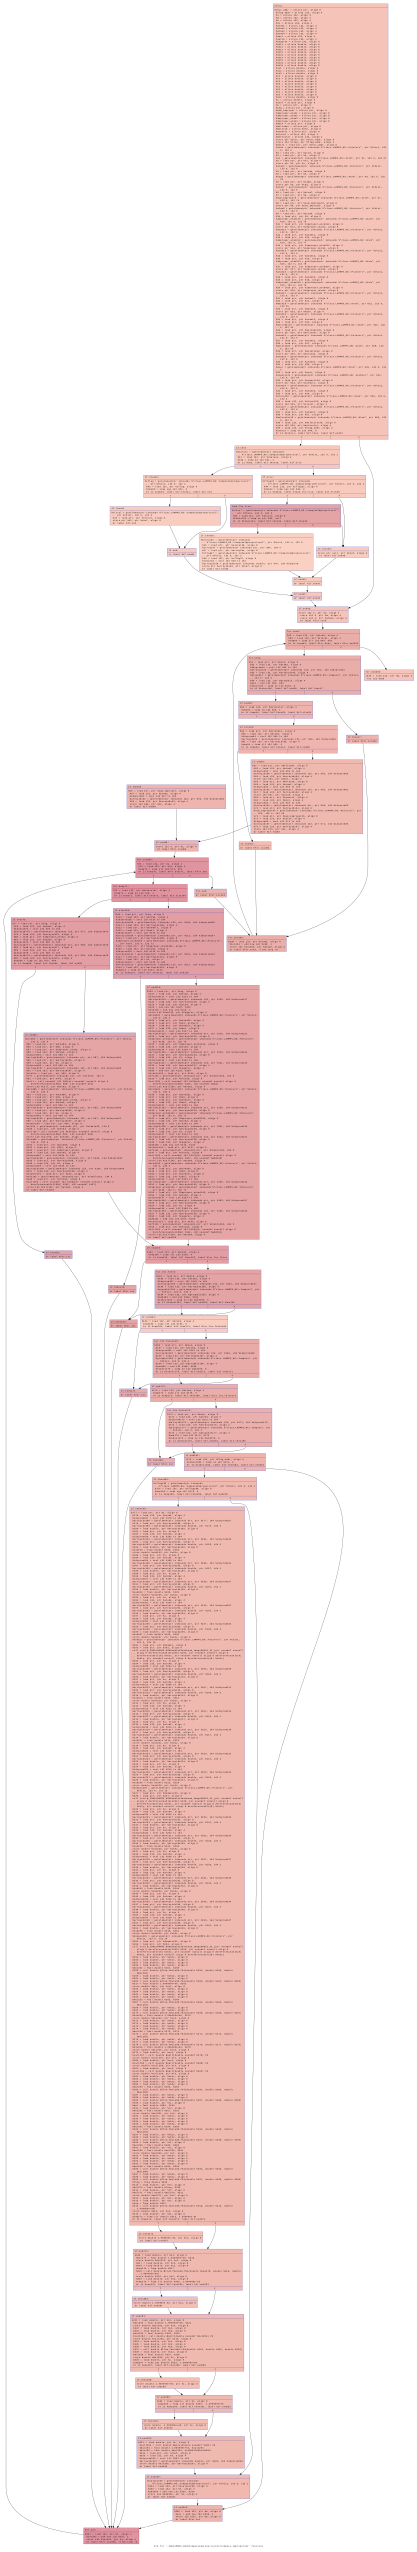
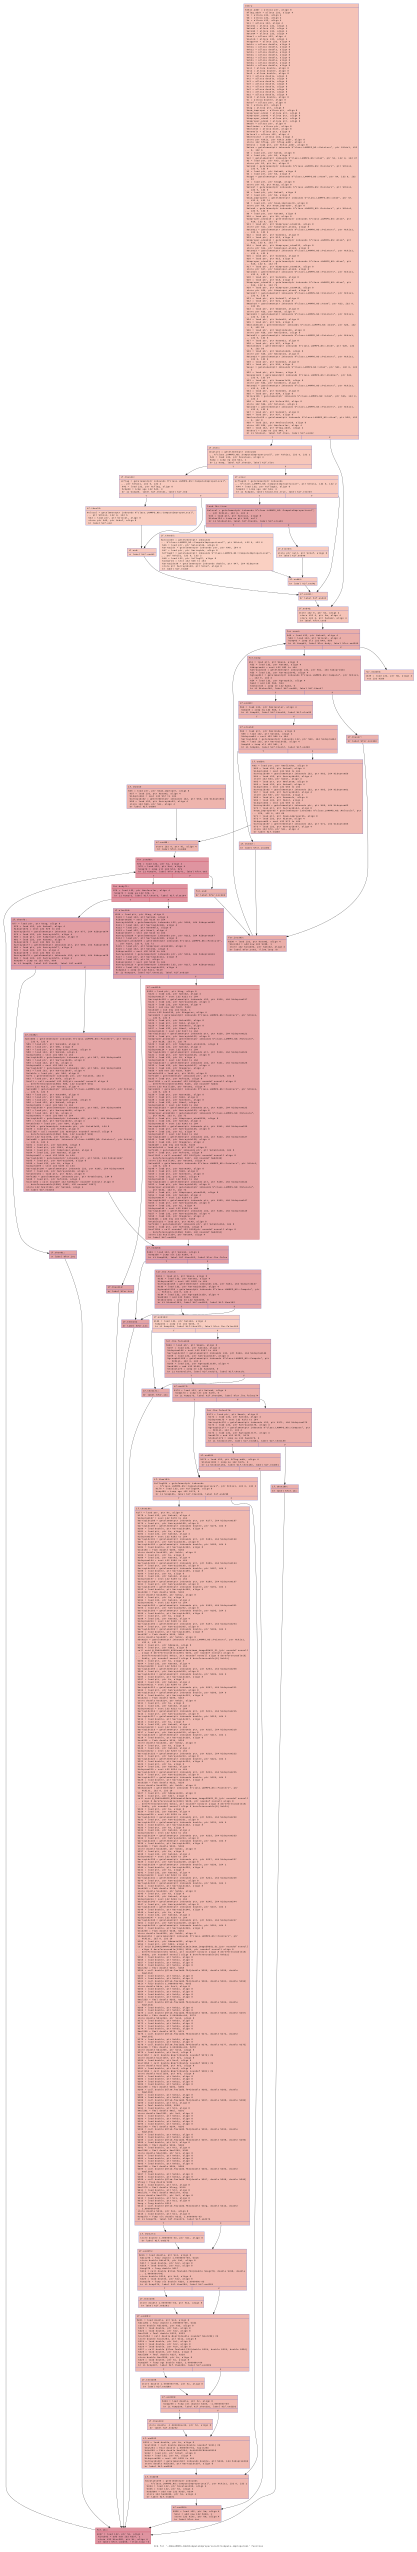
(344, 521) -> (335, 545)
(203, 1112) -> (203, 1112)
(159, 1426) -> (193, 1439)
